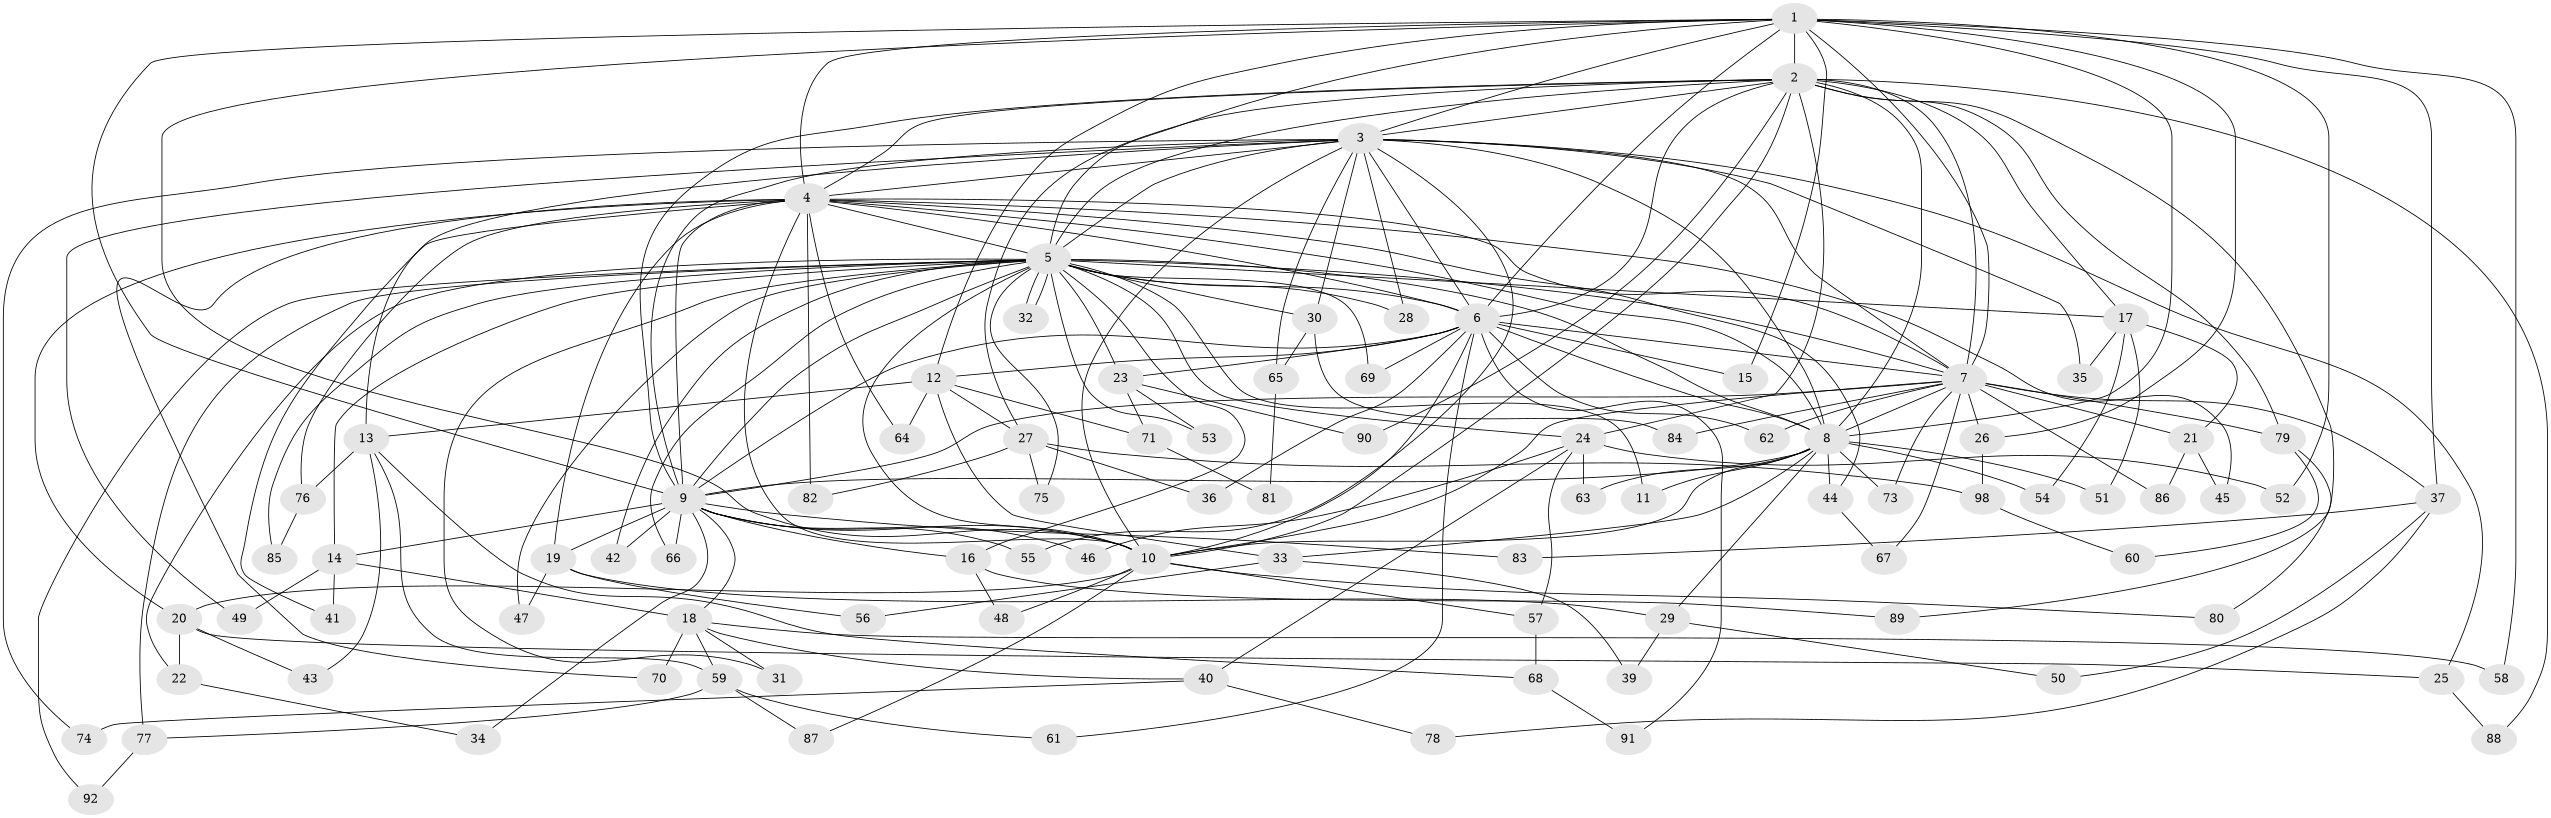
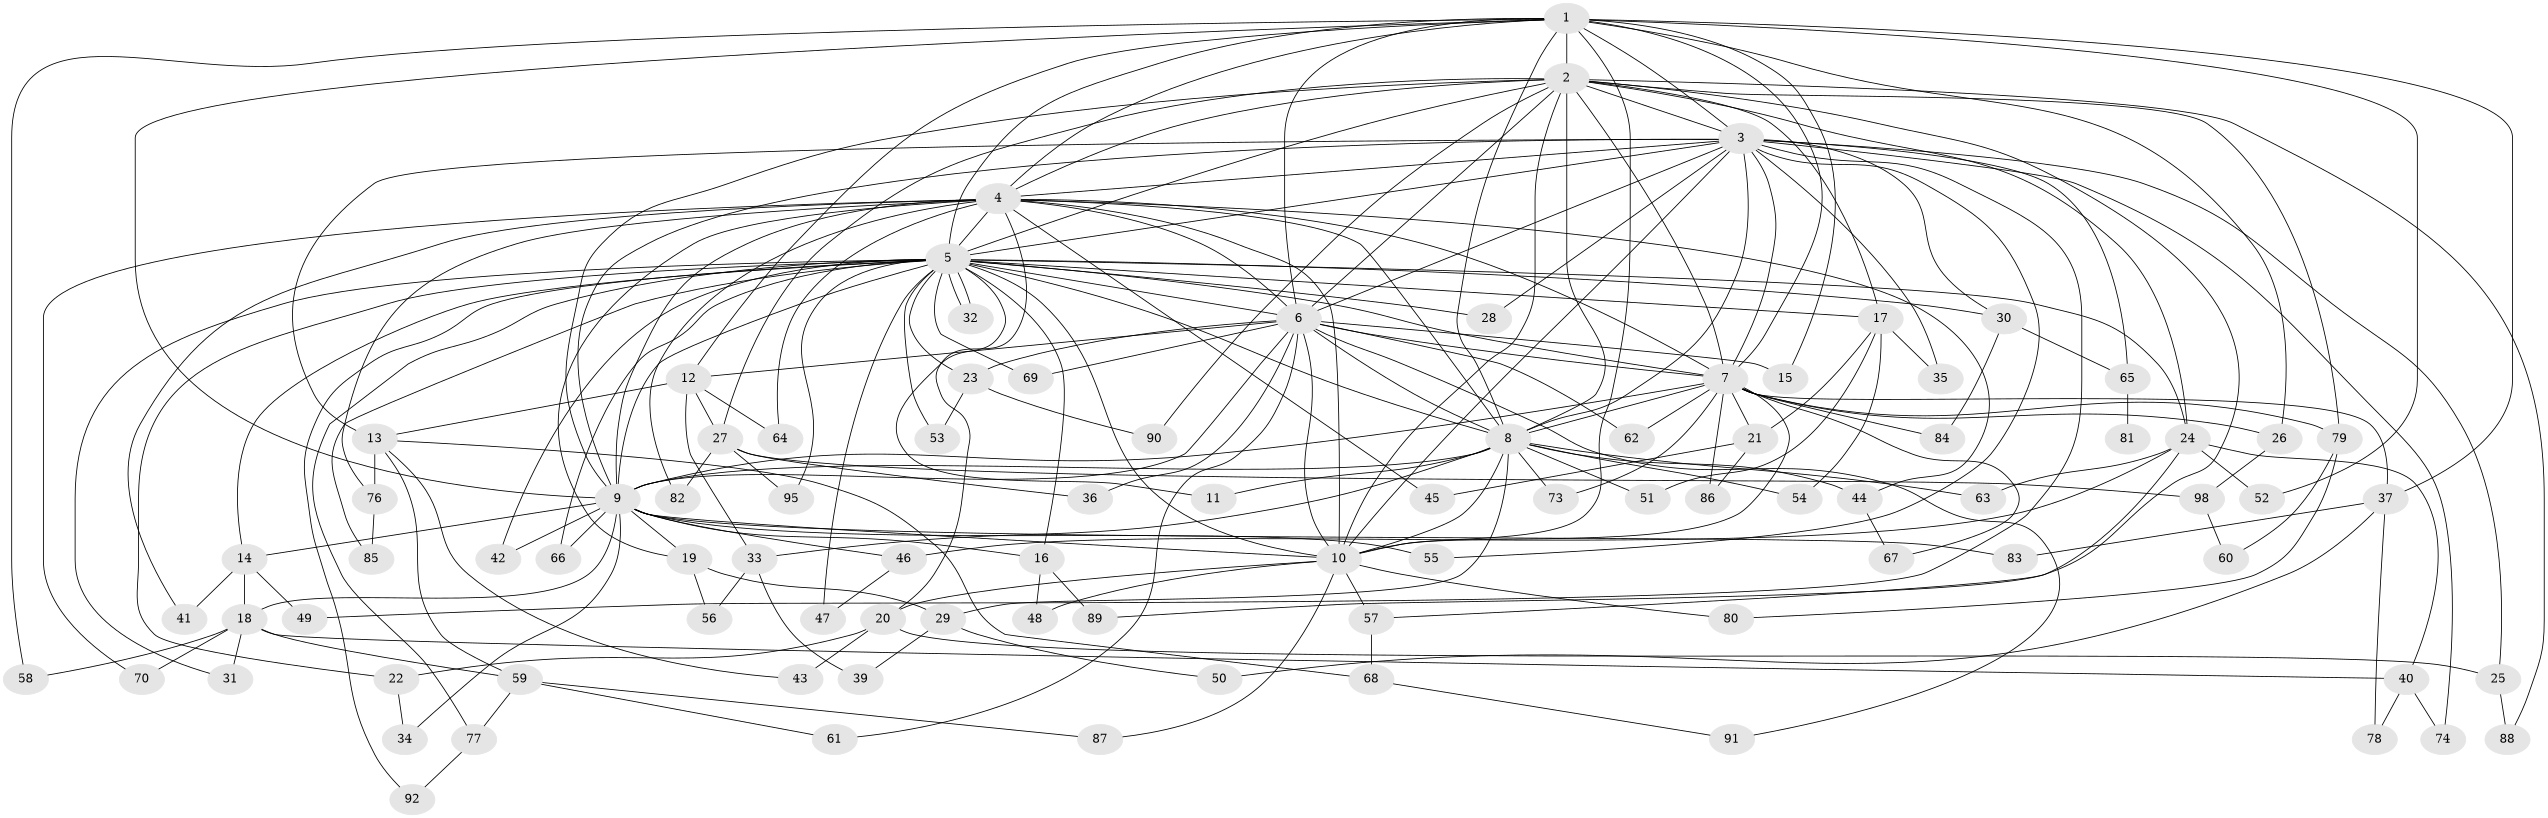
(1149, 439) -> none
(1042, 499) -> (791, 499)
(538, 589) -> (866, 587)
